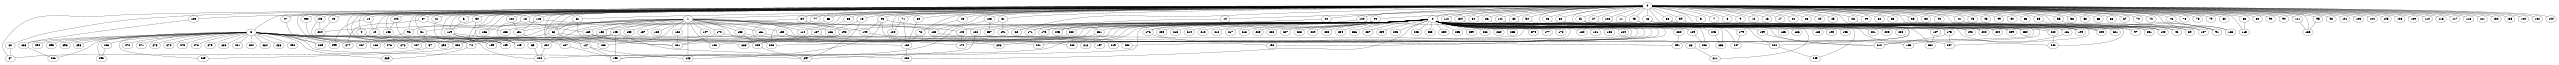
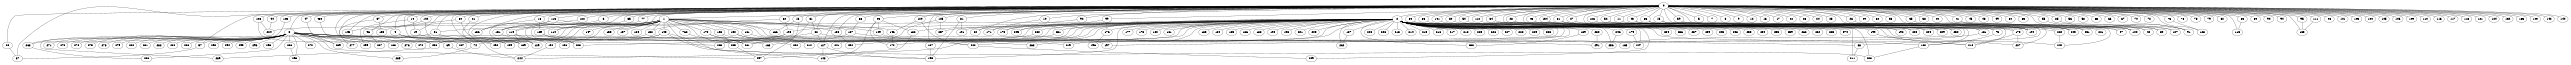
(903, 19) -> none
(678, 32) -> (685, 32)
